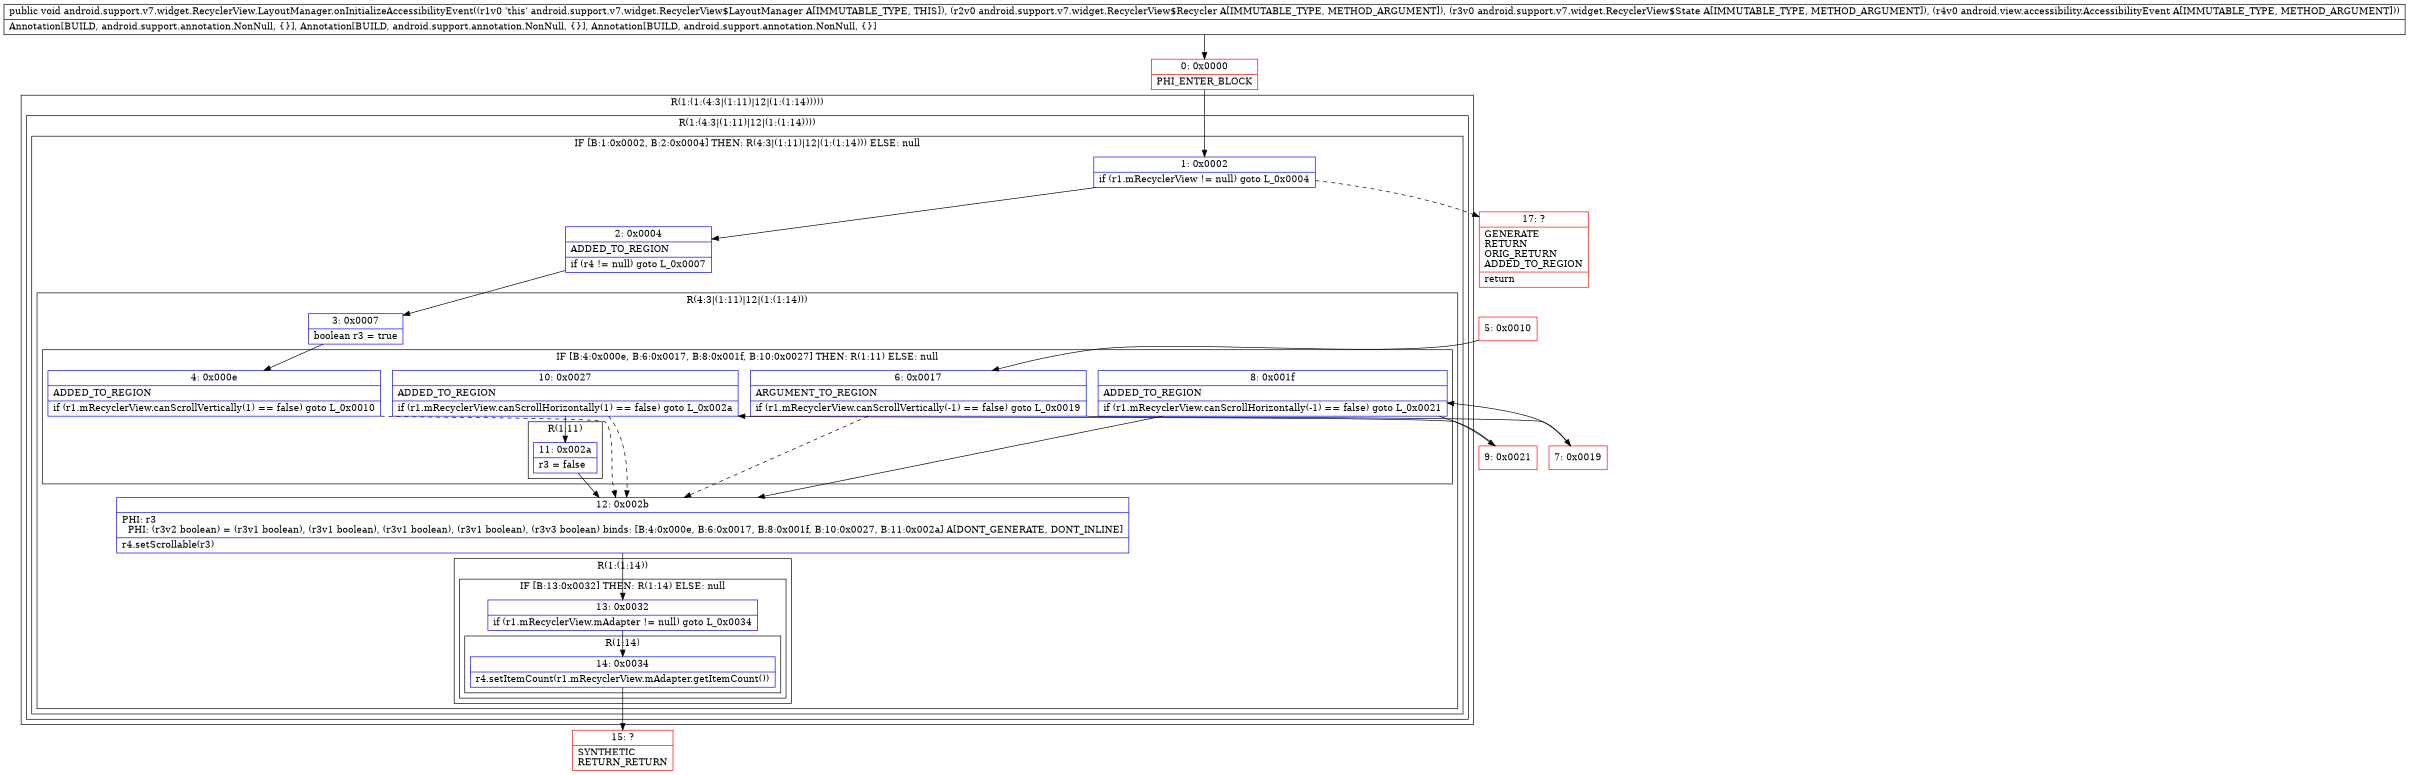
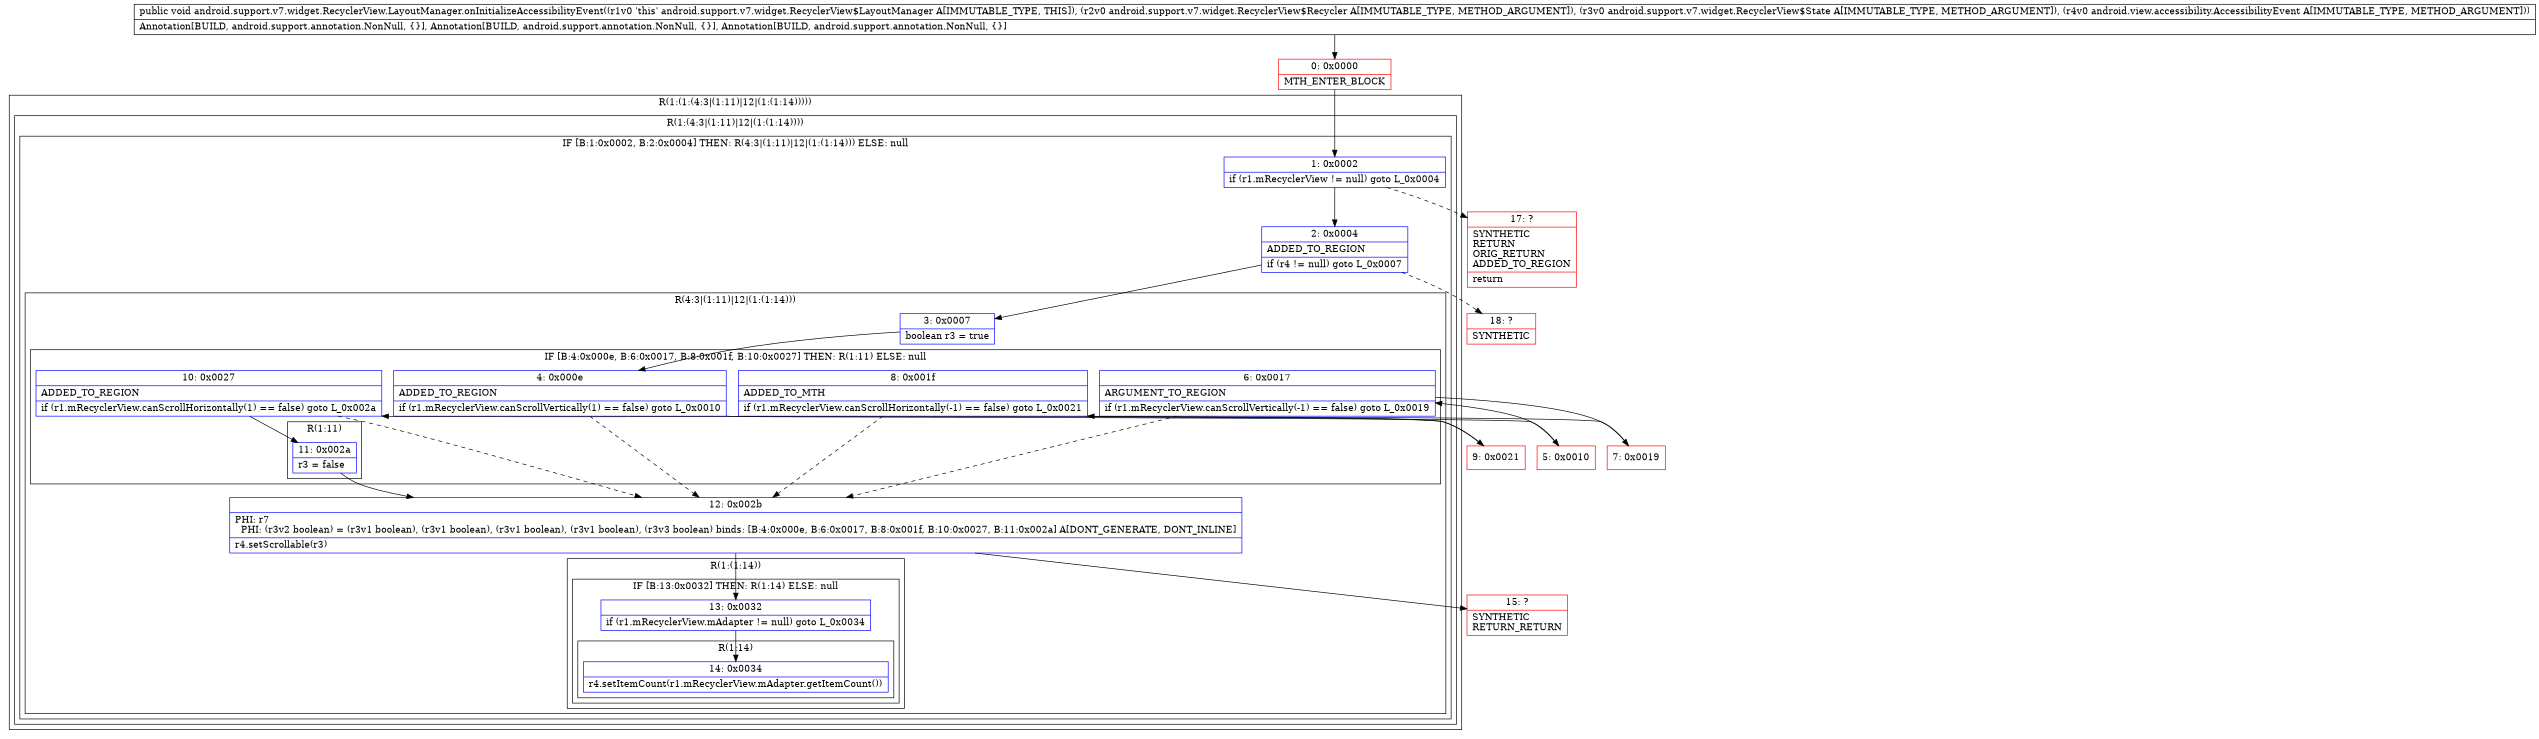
(1205, 82) -> (1335, 82)
(1512, 234) -> (1502, 234)
none -> (1501, 329)
(1153, 393) -> (785, 393)
none -> (1144, 418)
(963, 456) -> (831, 455)
(141, 520) -> (254, 520)
(623, 705) -> (1218, 581)
